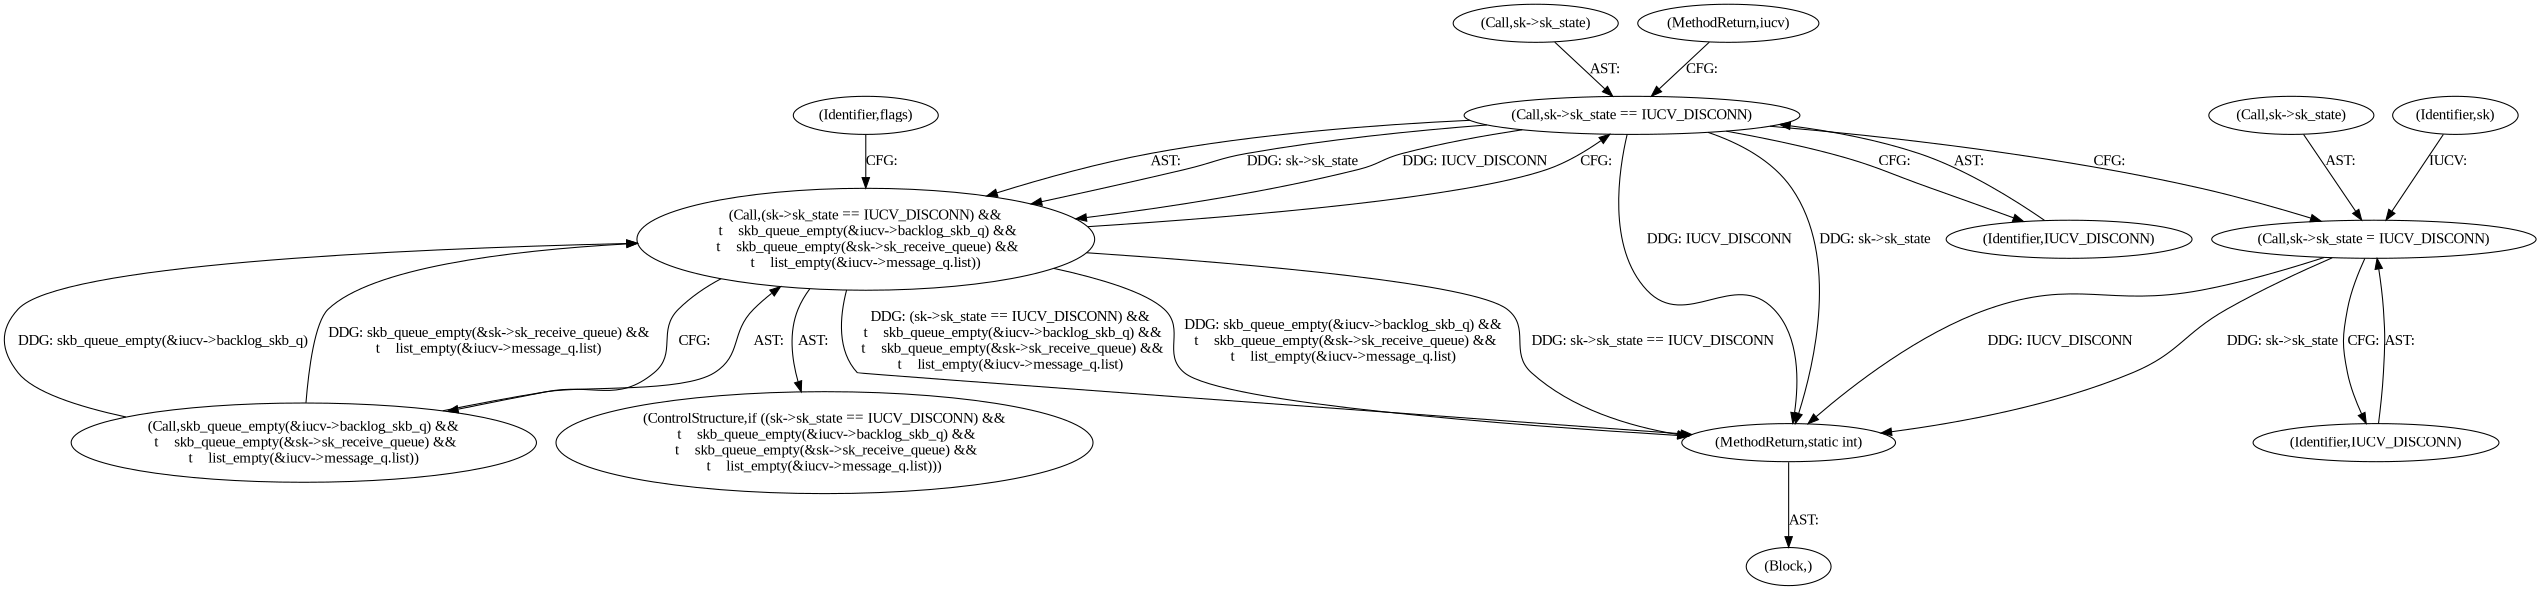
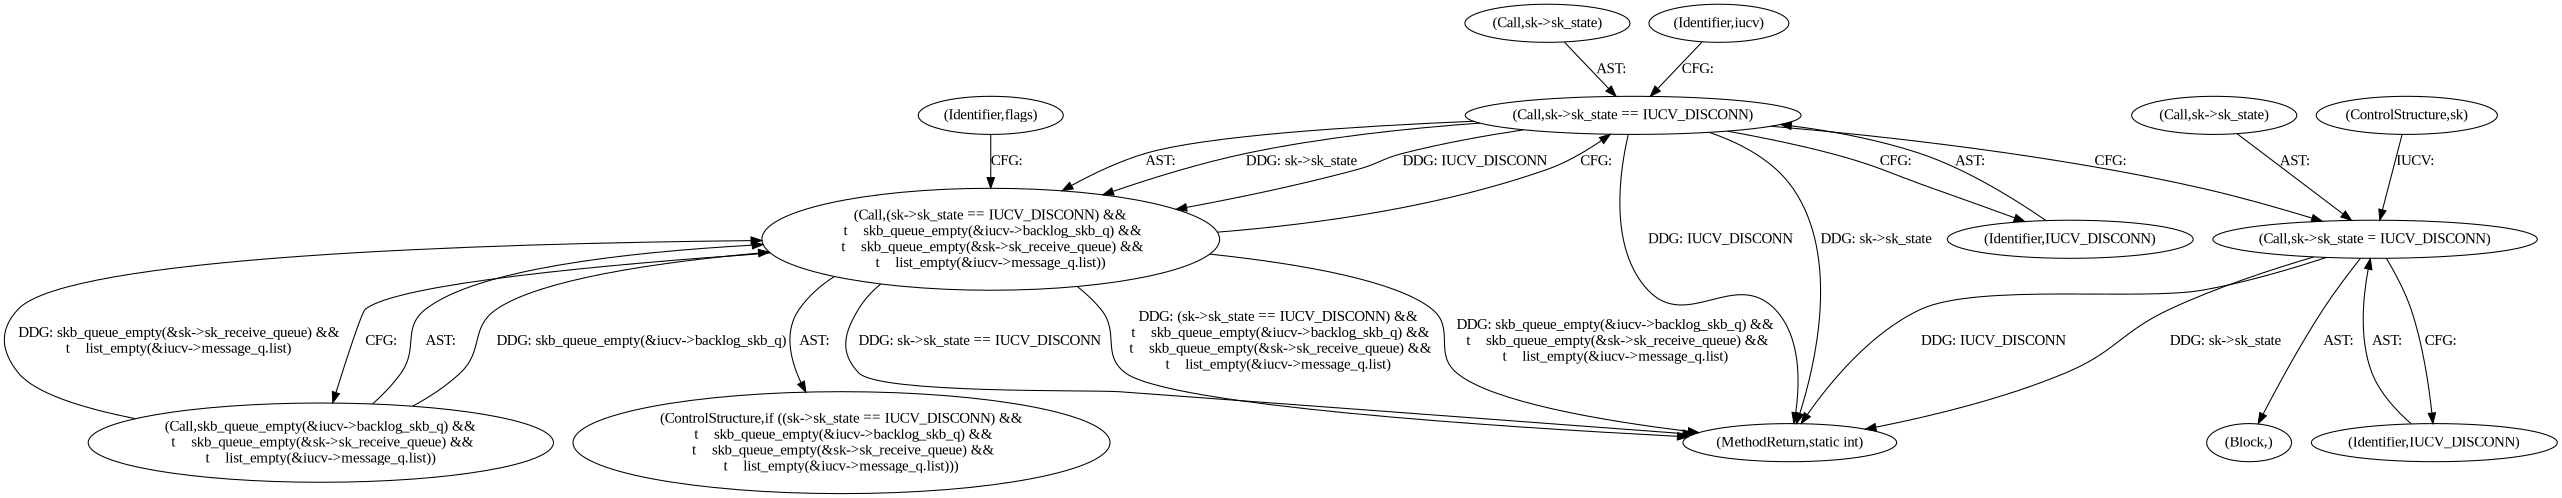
(1728, 23) -> (1719, 23)
(2455, 115) -> (2407, 115)
(1789, 499) -> (2308, 334)
